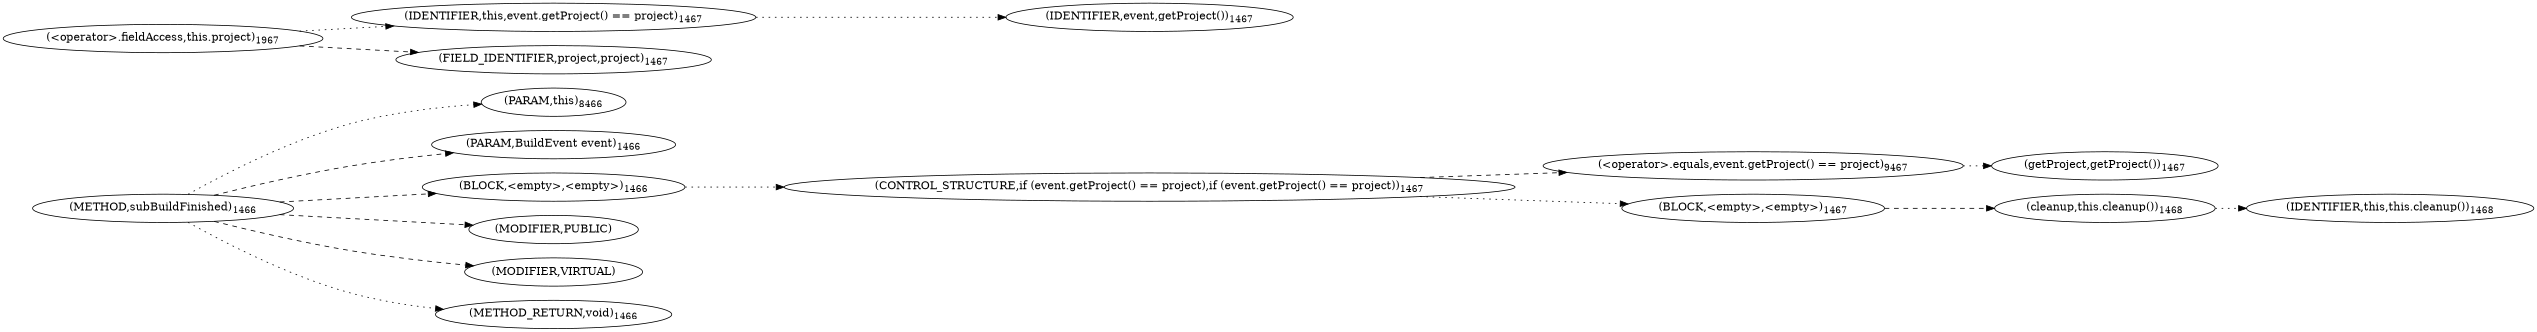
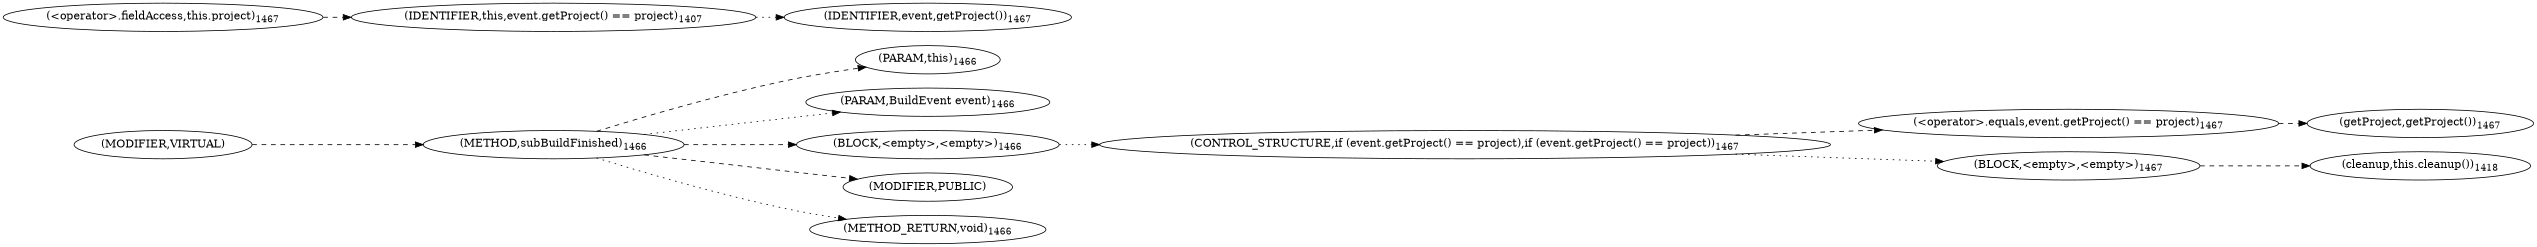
(691, 16) -> (691, 16)
(343, 29) -> (333, 17)
(268, 37) -> (268, 16)
(554, 60) -> none
(591, 101) -> (965, 59)
(325, 131) -> (726, 95)
(1896, 165) -> (2212, 122)
(1973, 166) -> (2289, 123)
(329, 170) -> (738, 124)
(2171, 207) -> (2487, 165)
(2390, 208) -> none
(339, 249) -> (334, 145)
